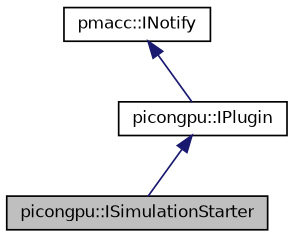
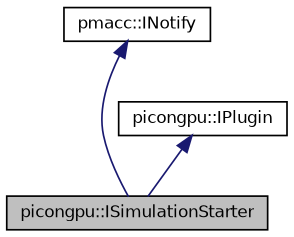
(175, 79) -> (102, 127)
